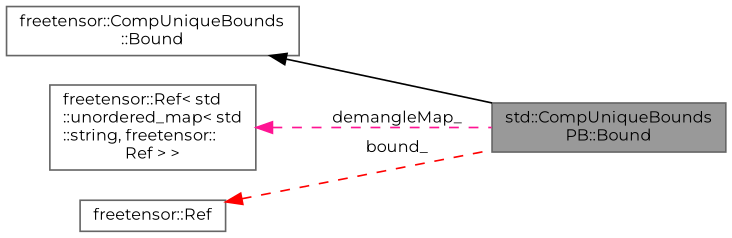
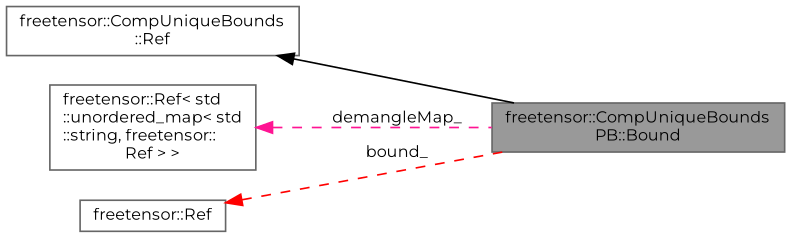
(153, 31) -> (153, 31)
(609, 128) -> (638, 128)
